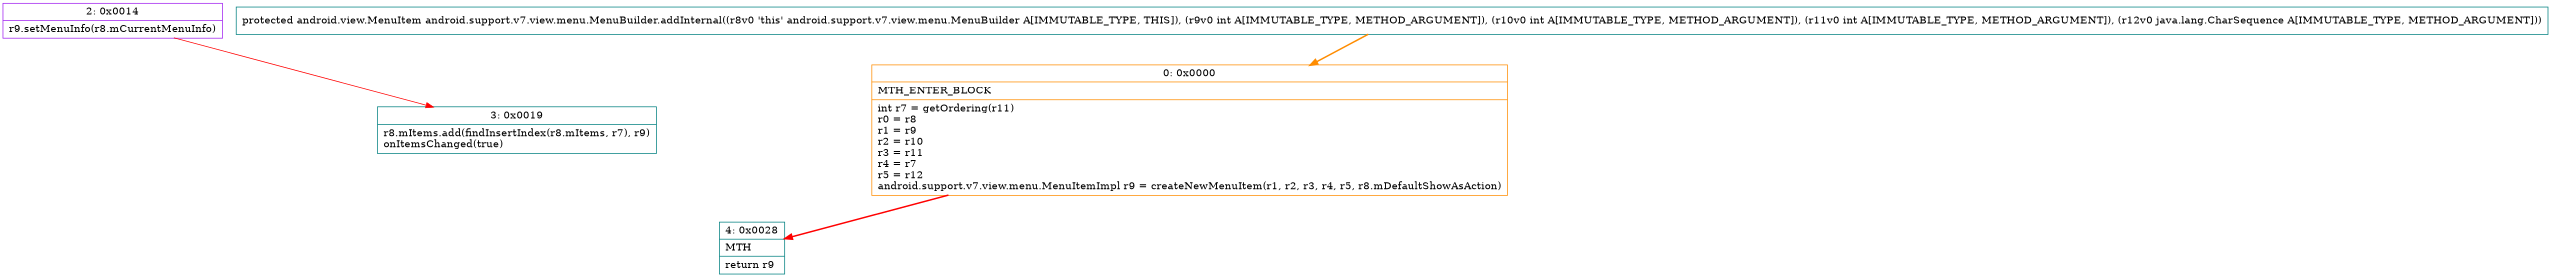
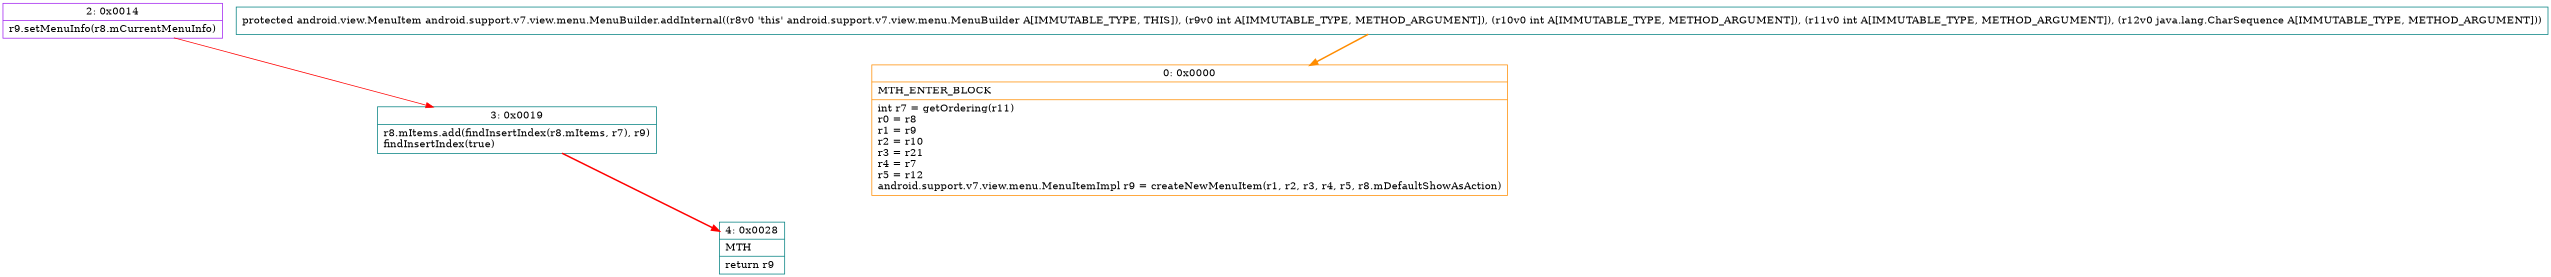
(444, 144) -> (439, 144)
(901, 153) -> (901, 153)
(870, 216) -> (637, 190)
